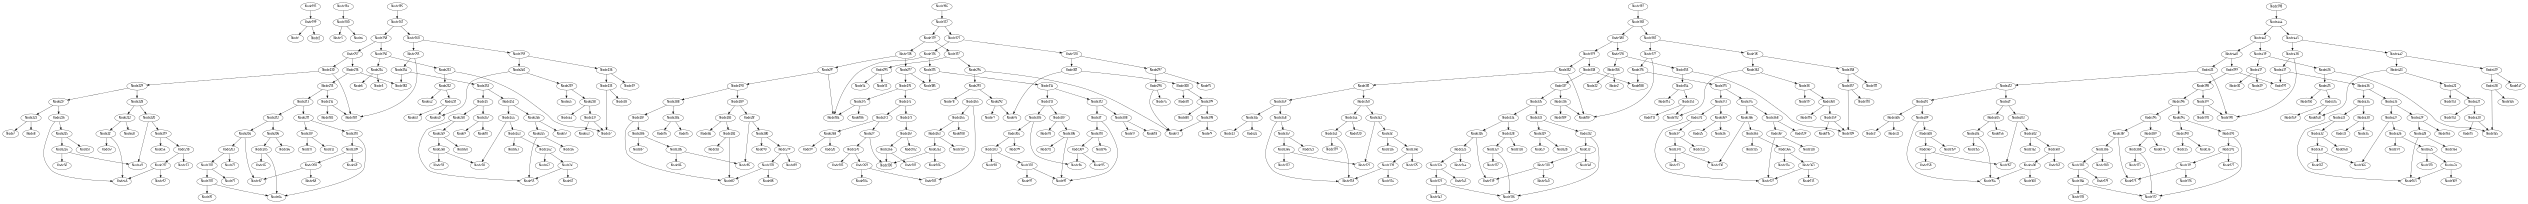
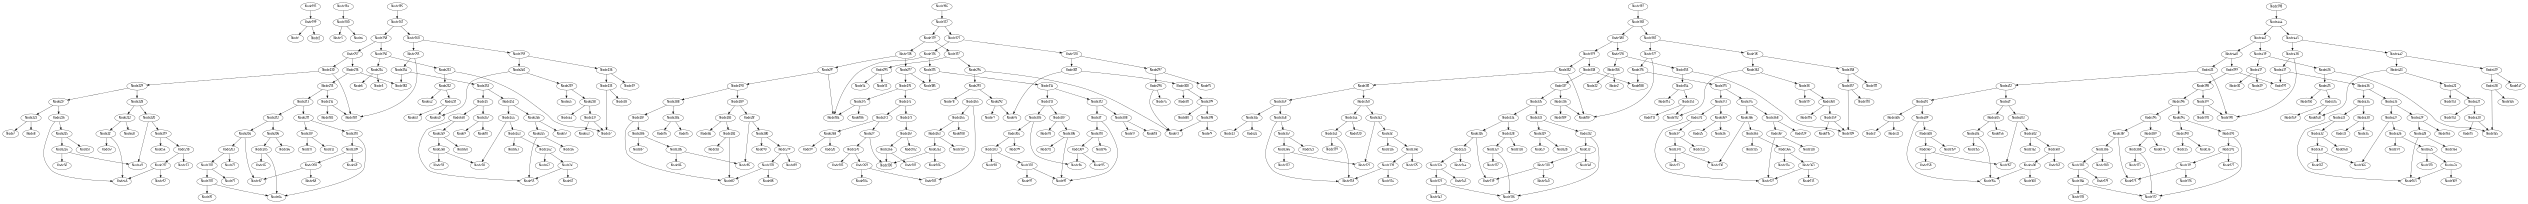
(459, 118) -> (459, 118)
